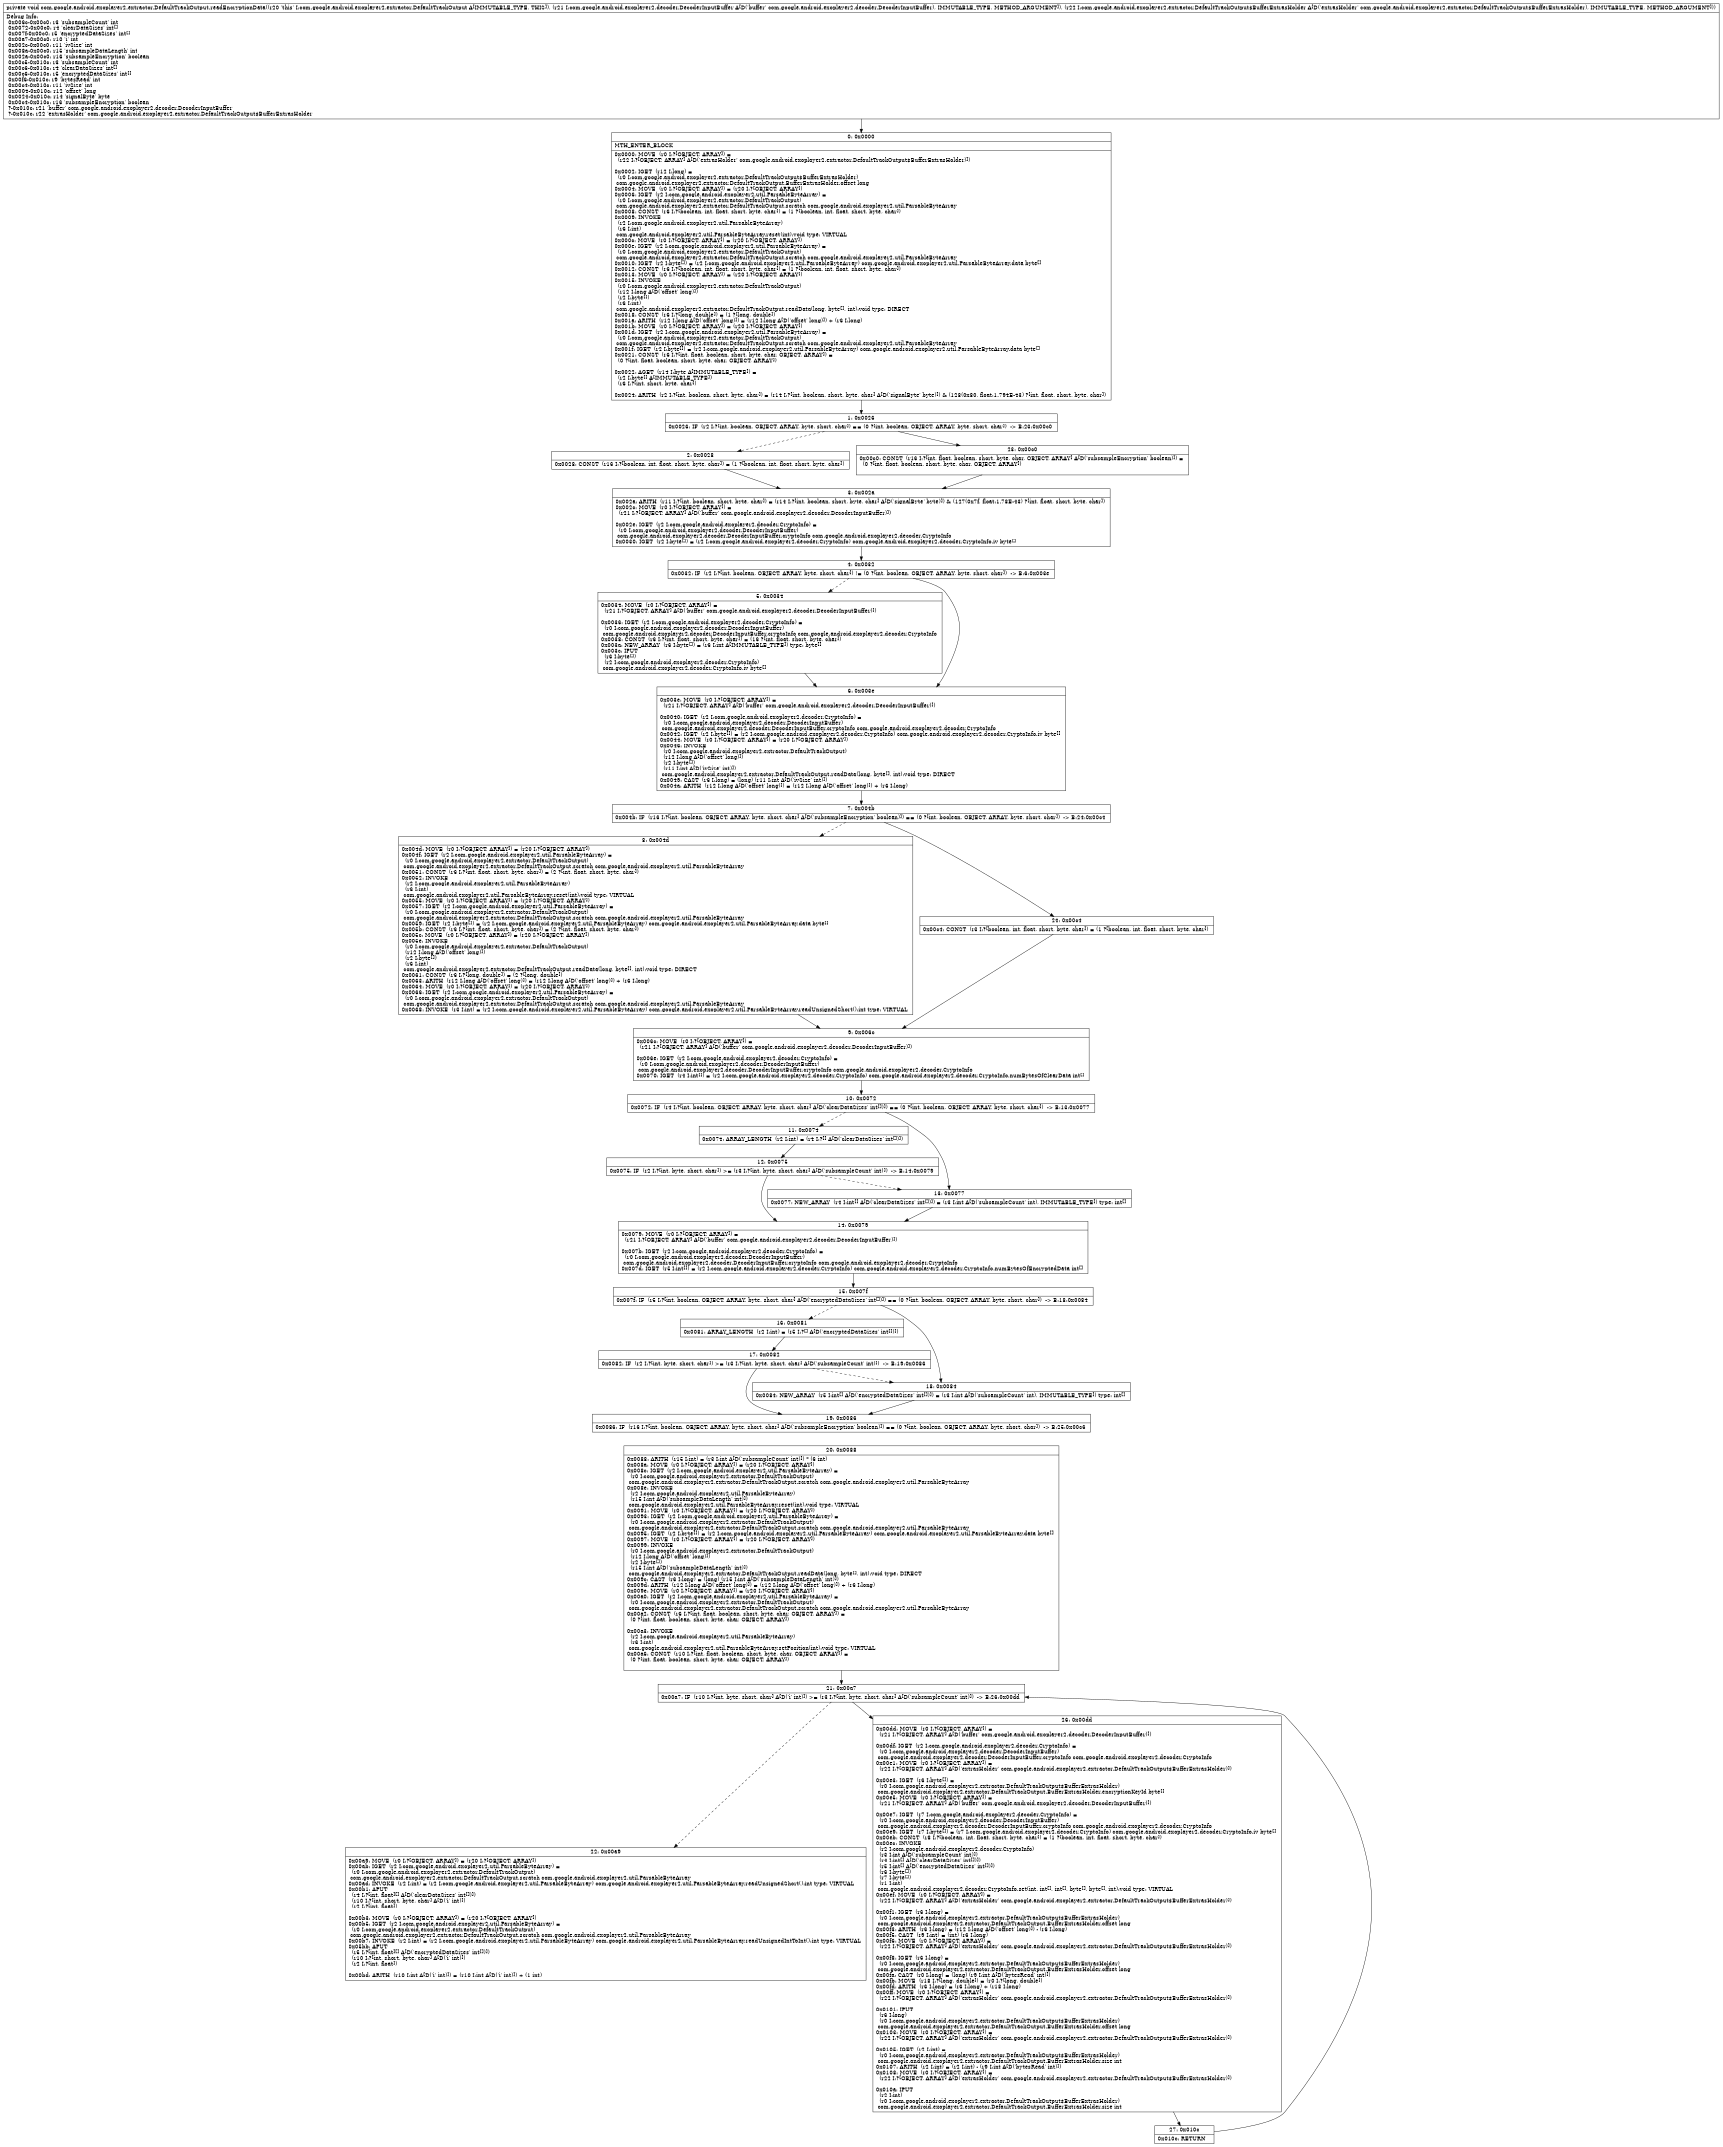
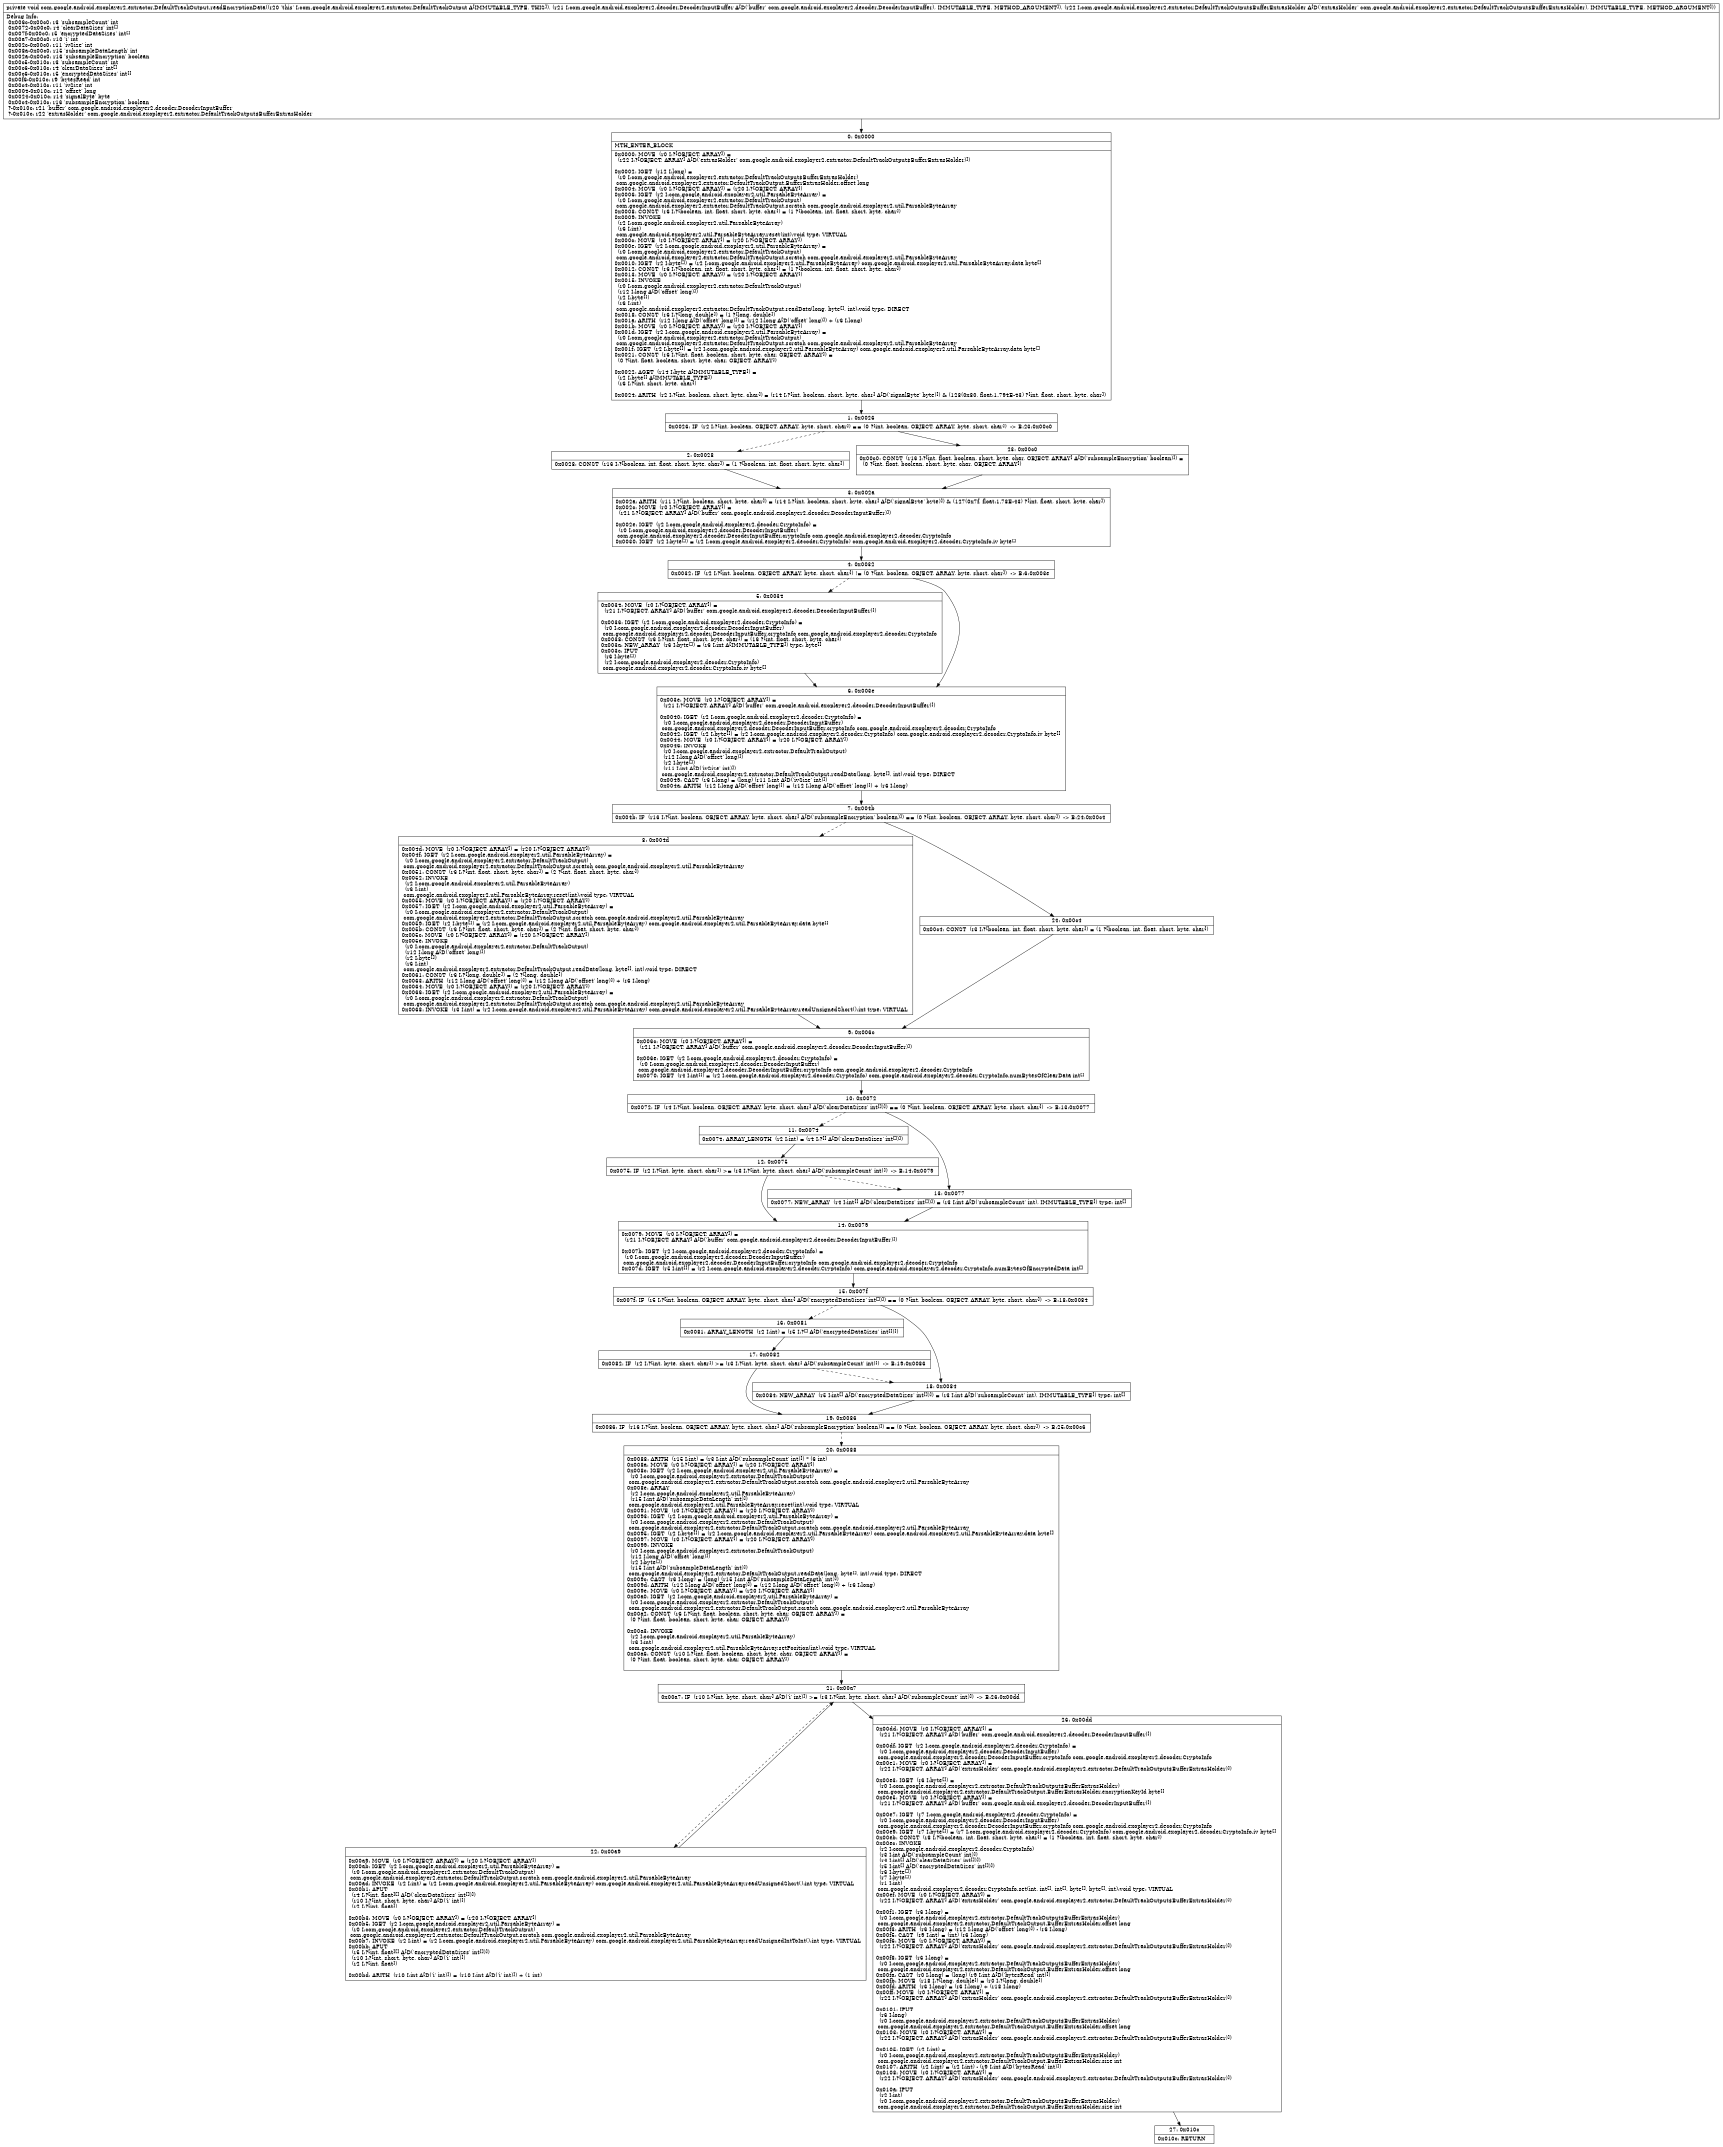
none -> (841, 1437)
(652, 1488) -> (650, 1488)
(1355, 1824) -> (755, 1777)
(370, 1947) -> (370, 1947)
